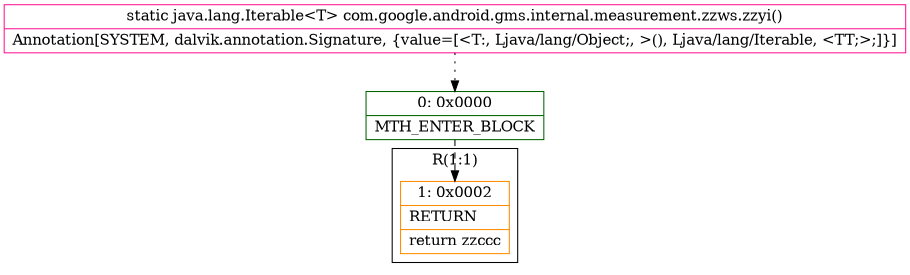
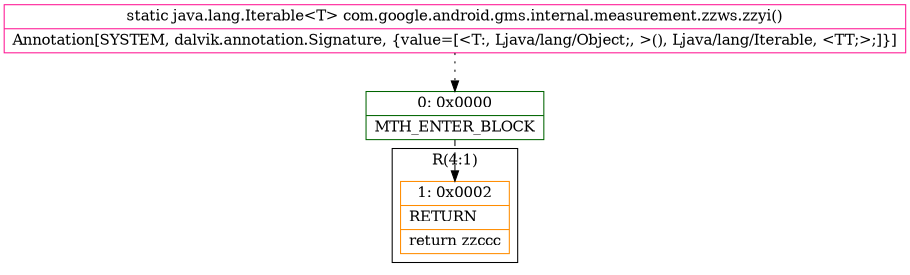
(455, 161) -> (455, 161)
